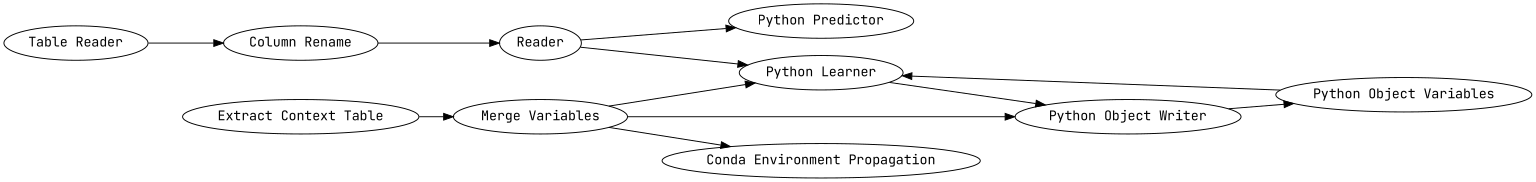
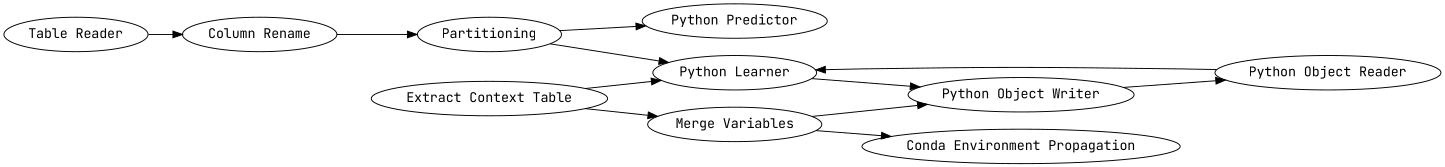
(540, 43) -> (489, 34)
(677, 95) -> (618, 85)
(1404, 95) -> (1328, 73)
